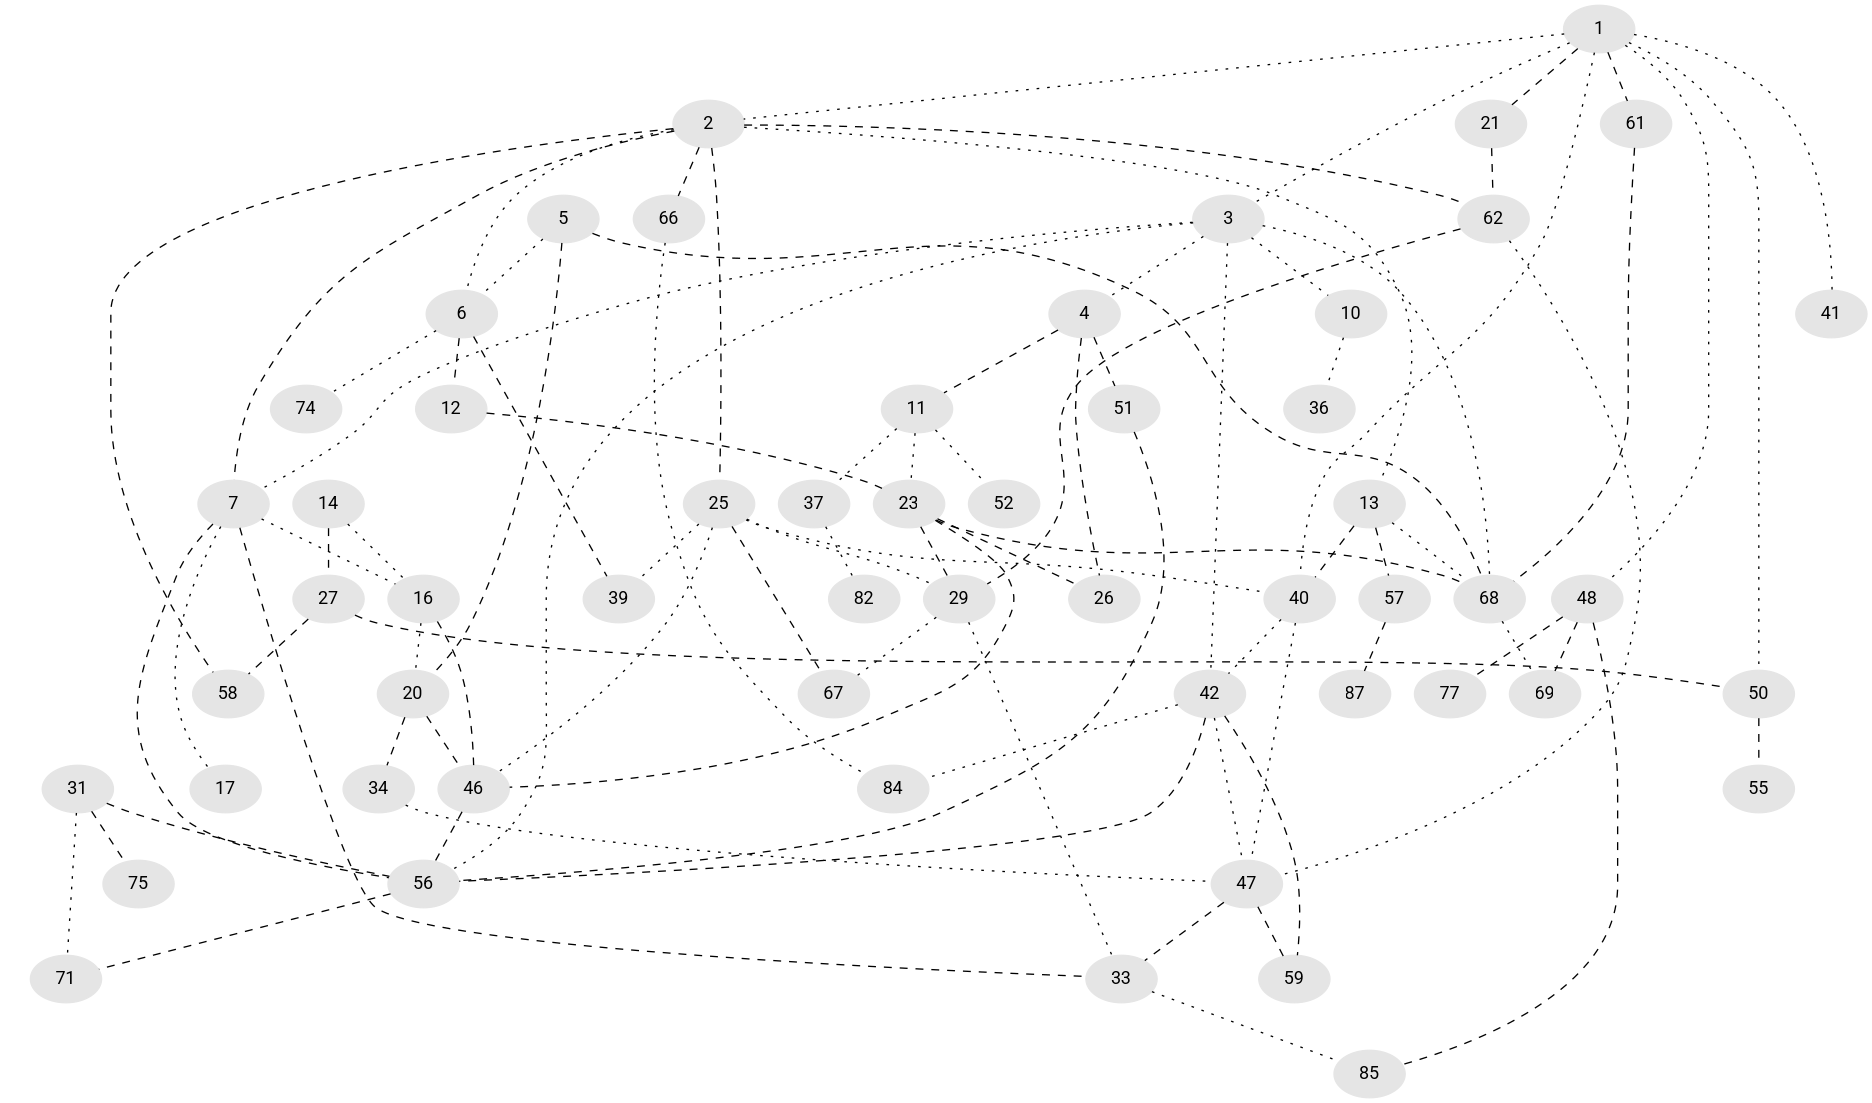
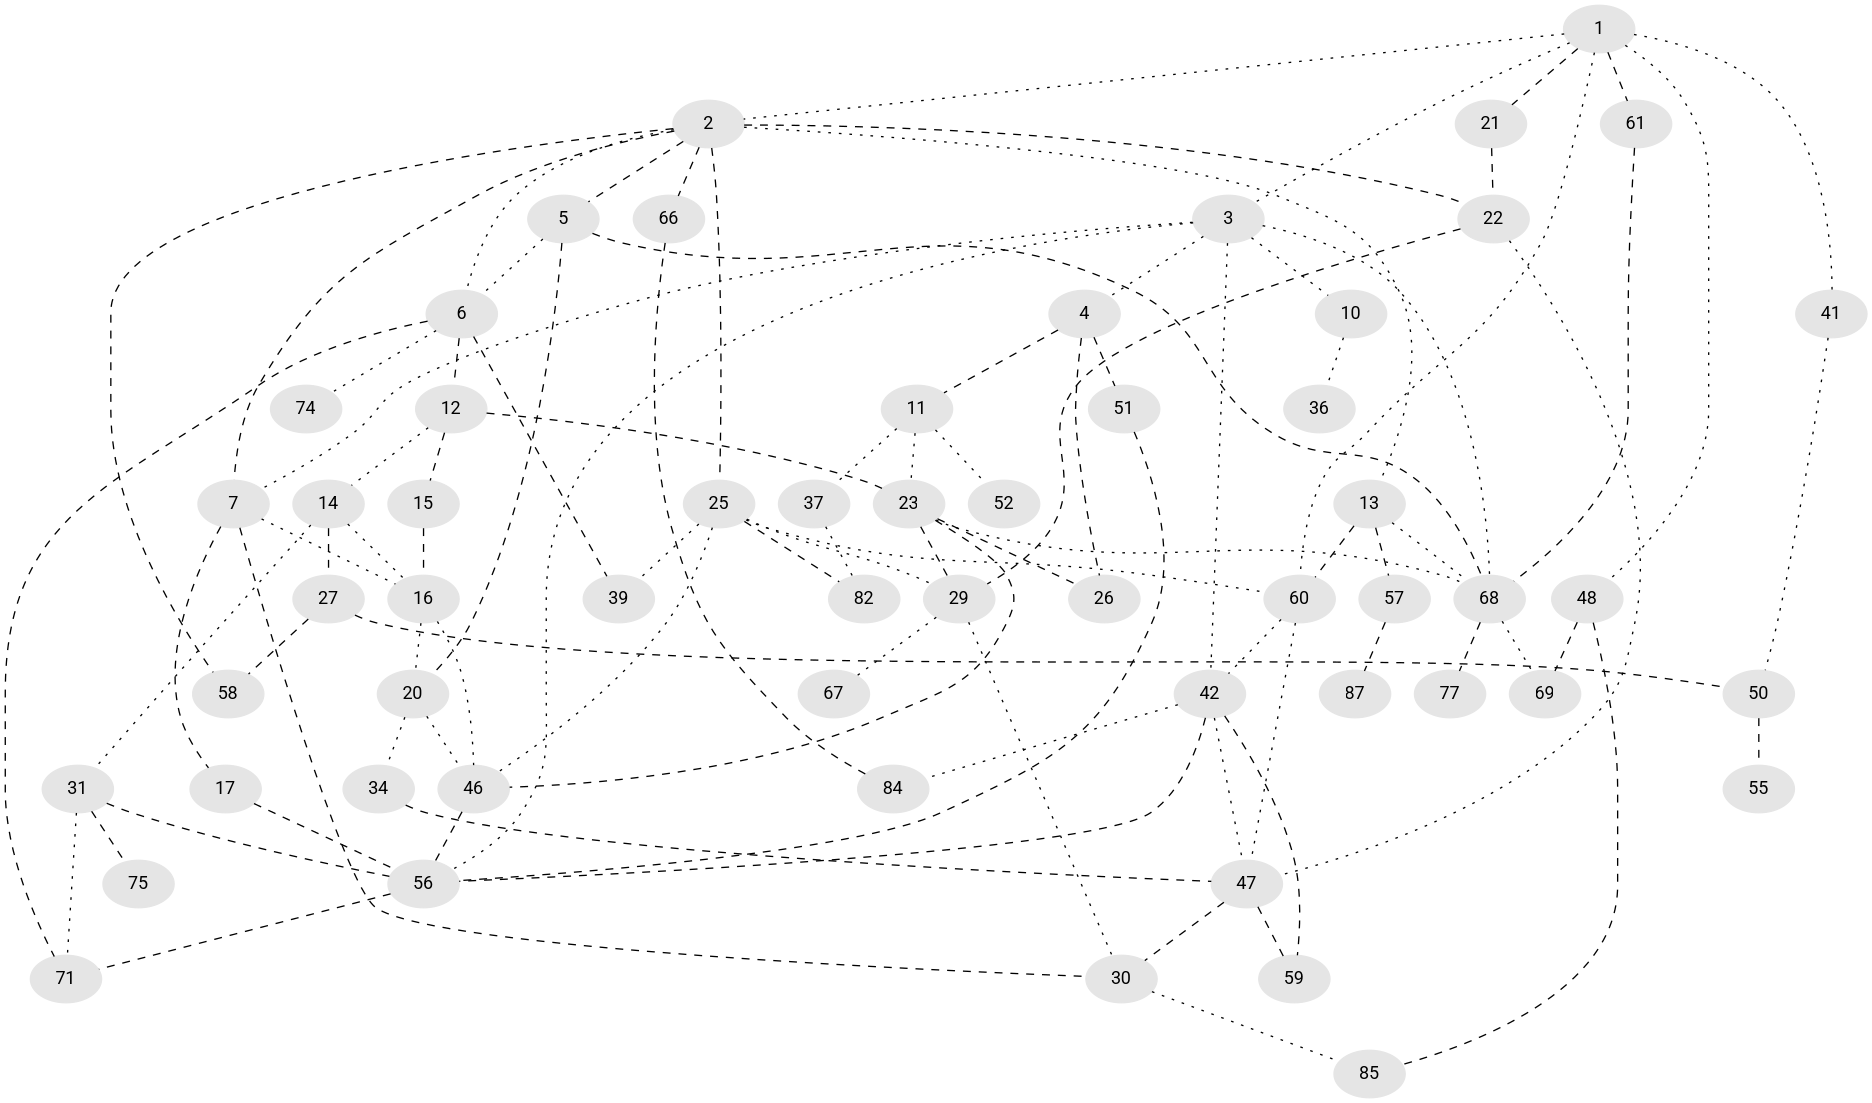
none -> (636, 172)
(1494, 219) -> (1494, 219)
(1759, 328) -> (1801, 505)
none -> (390, 457)
none -> (424, 504)
(672, 530) -> (672, 530)
none -> (53, 537)
(1199, 552) -> (1199, 552)
(776, 599) -> (792, 552)
(1300, 599) -> (1300, 599)
none -> (208, 640)
(1525, 642) -> (1470, 647)
(178, 647) -> (178, 647)
(466, 691) -> (466, 691)
(396, 741) -> (396, 741)
(443, 742) -> (443, 742)
(153, 773) -> (325, 837)
(887, 864) -> (887, 864)
(1122, 979) -> (1122, 979)
